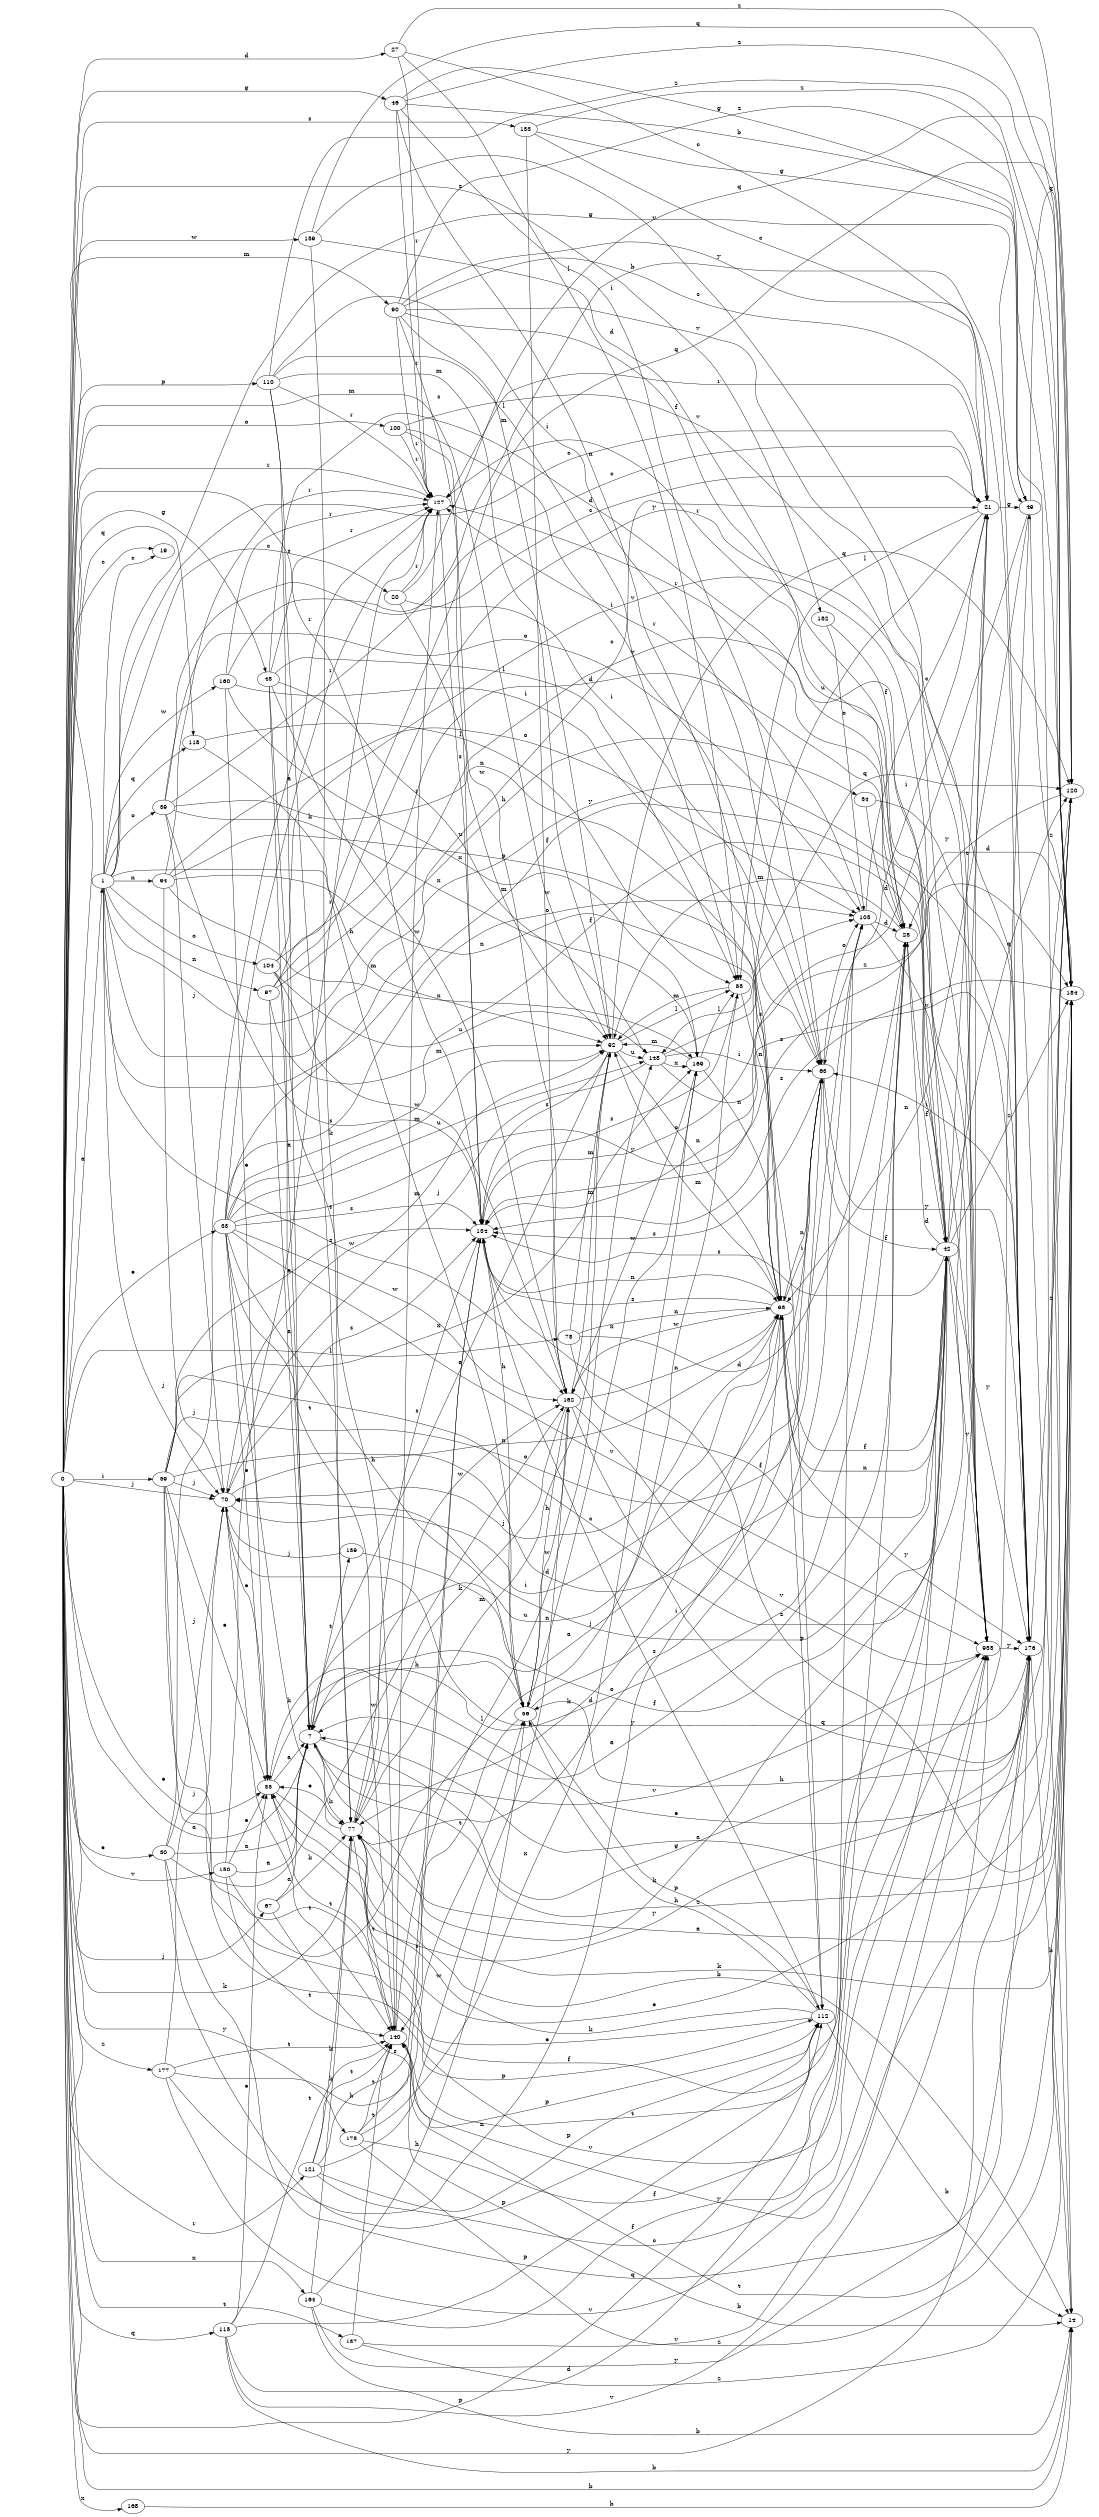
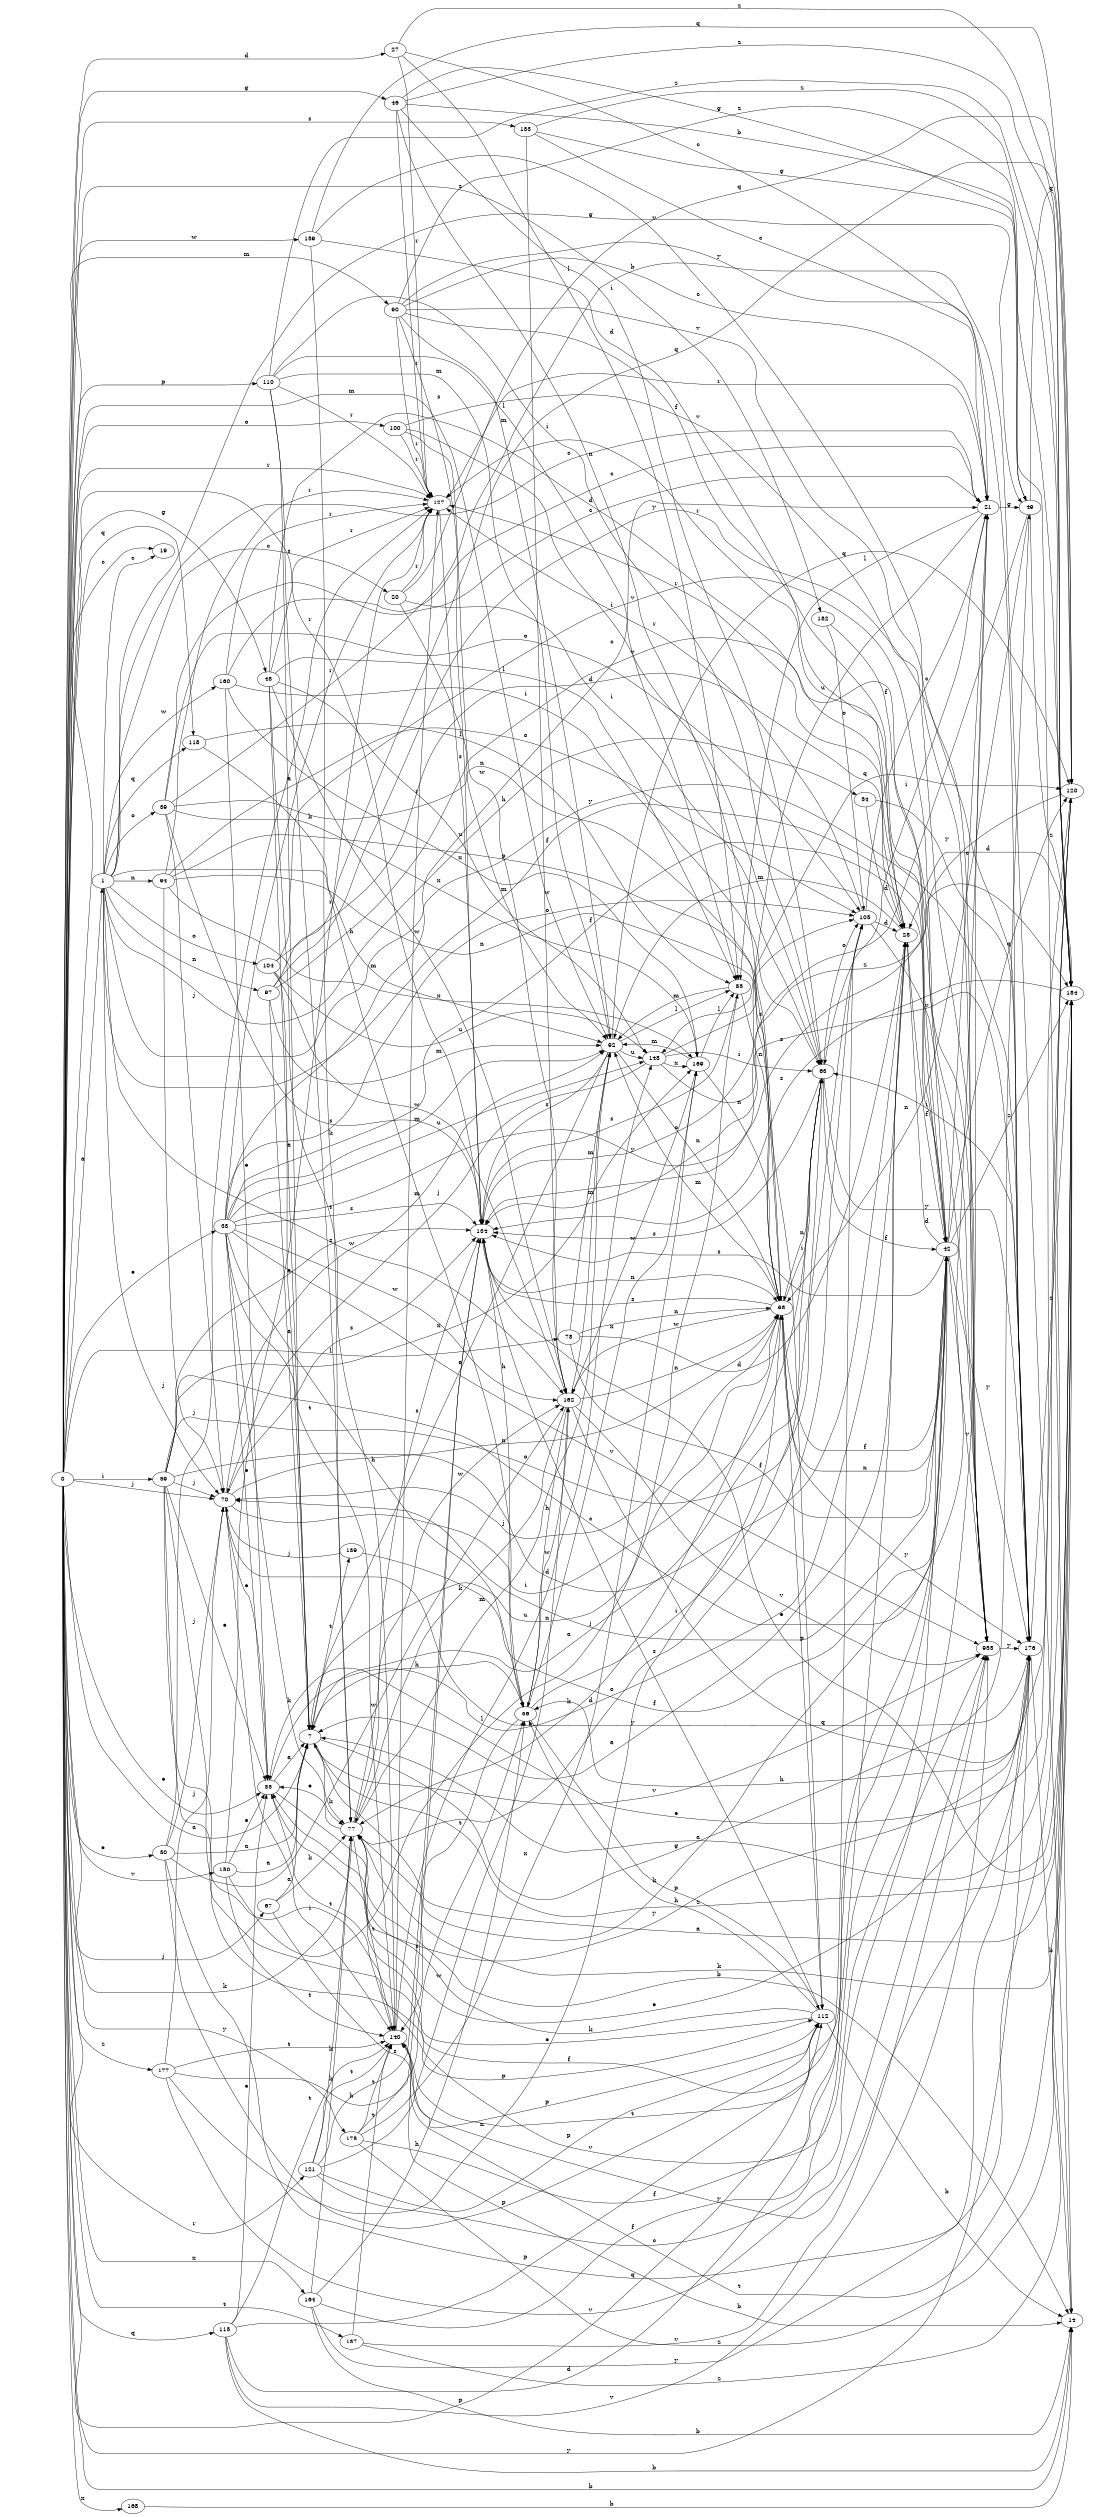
(782, 1615) -> (782, 1615)
(310, 1908) -> (310, 1908)
